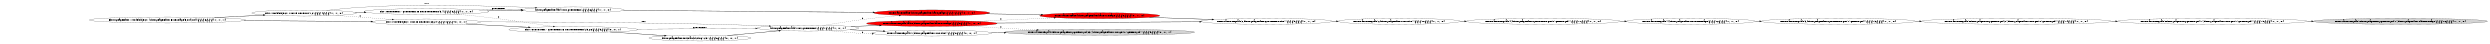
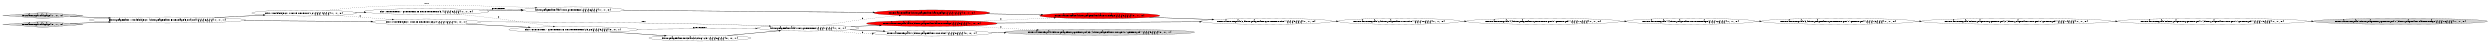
(431, 5) -> (431, 5)
none -> (43, 16)
none -> (43, 24)
